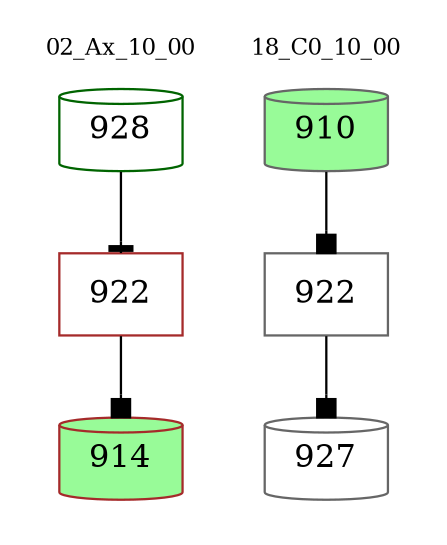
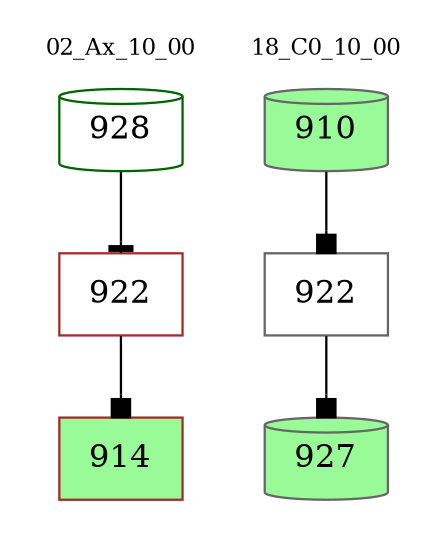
(121, 459) -> (121, 459)
(326, 459) -> (326, 459)
